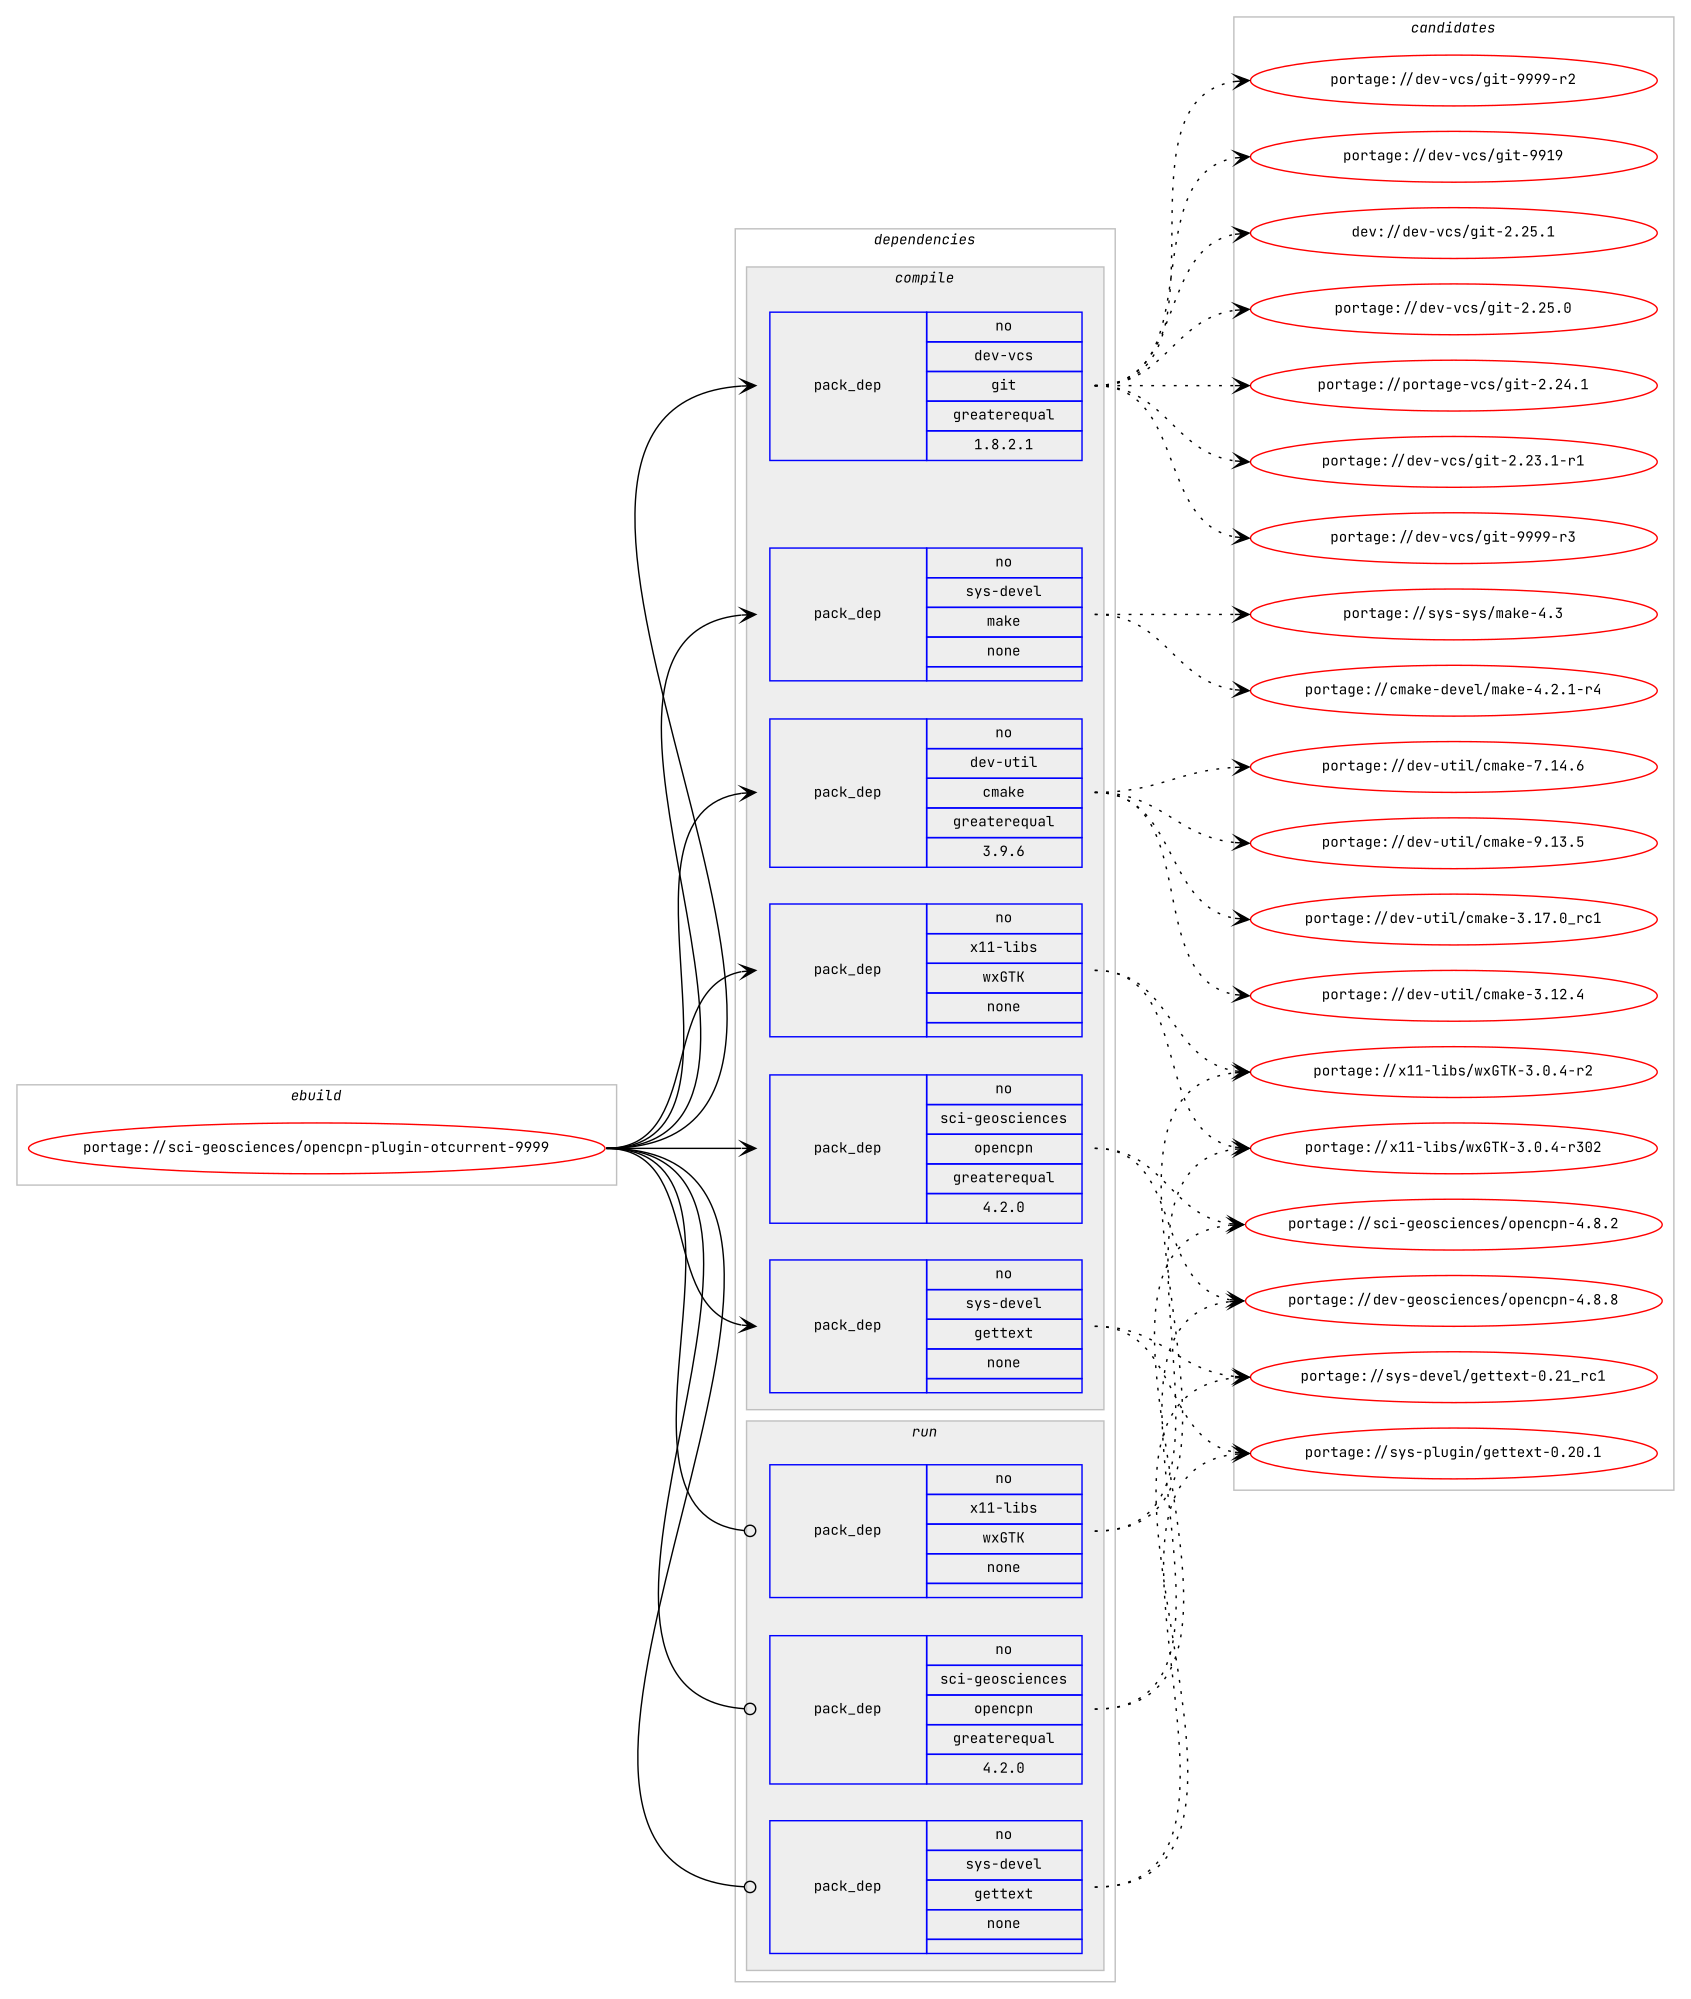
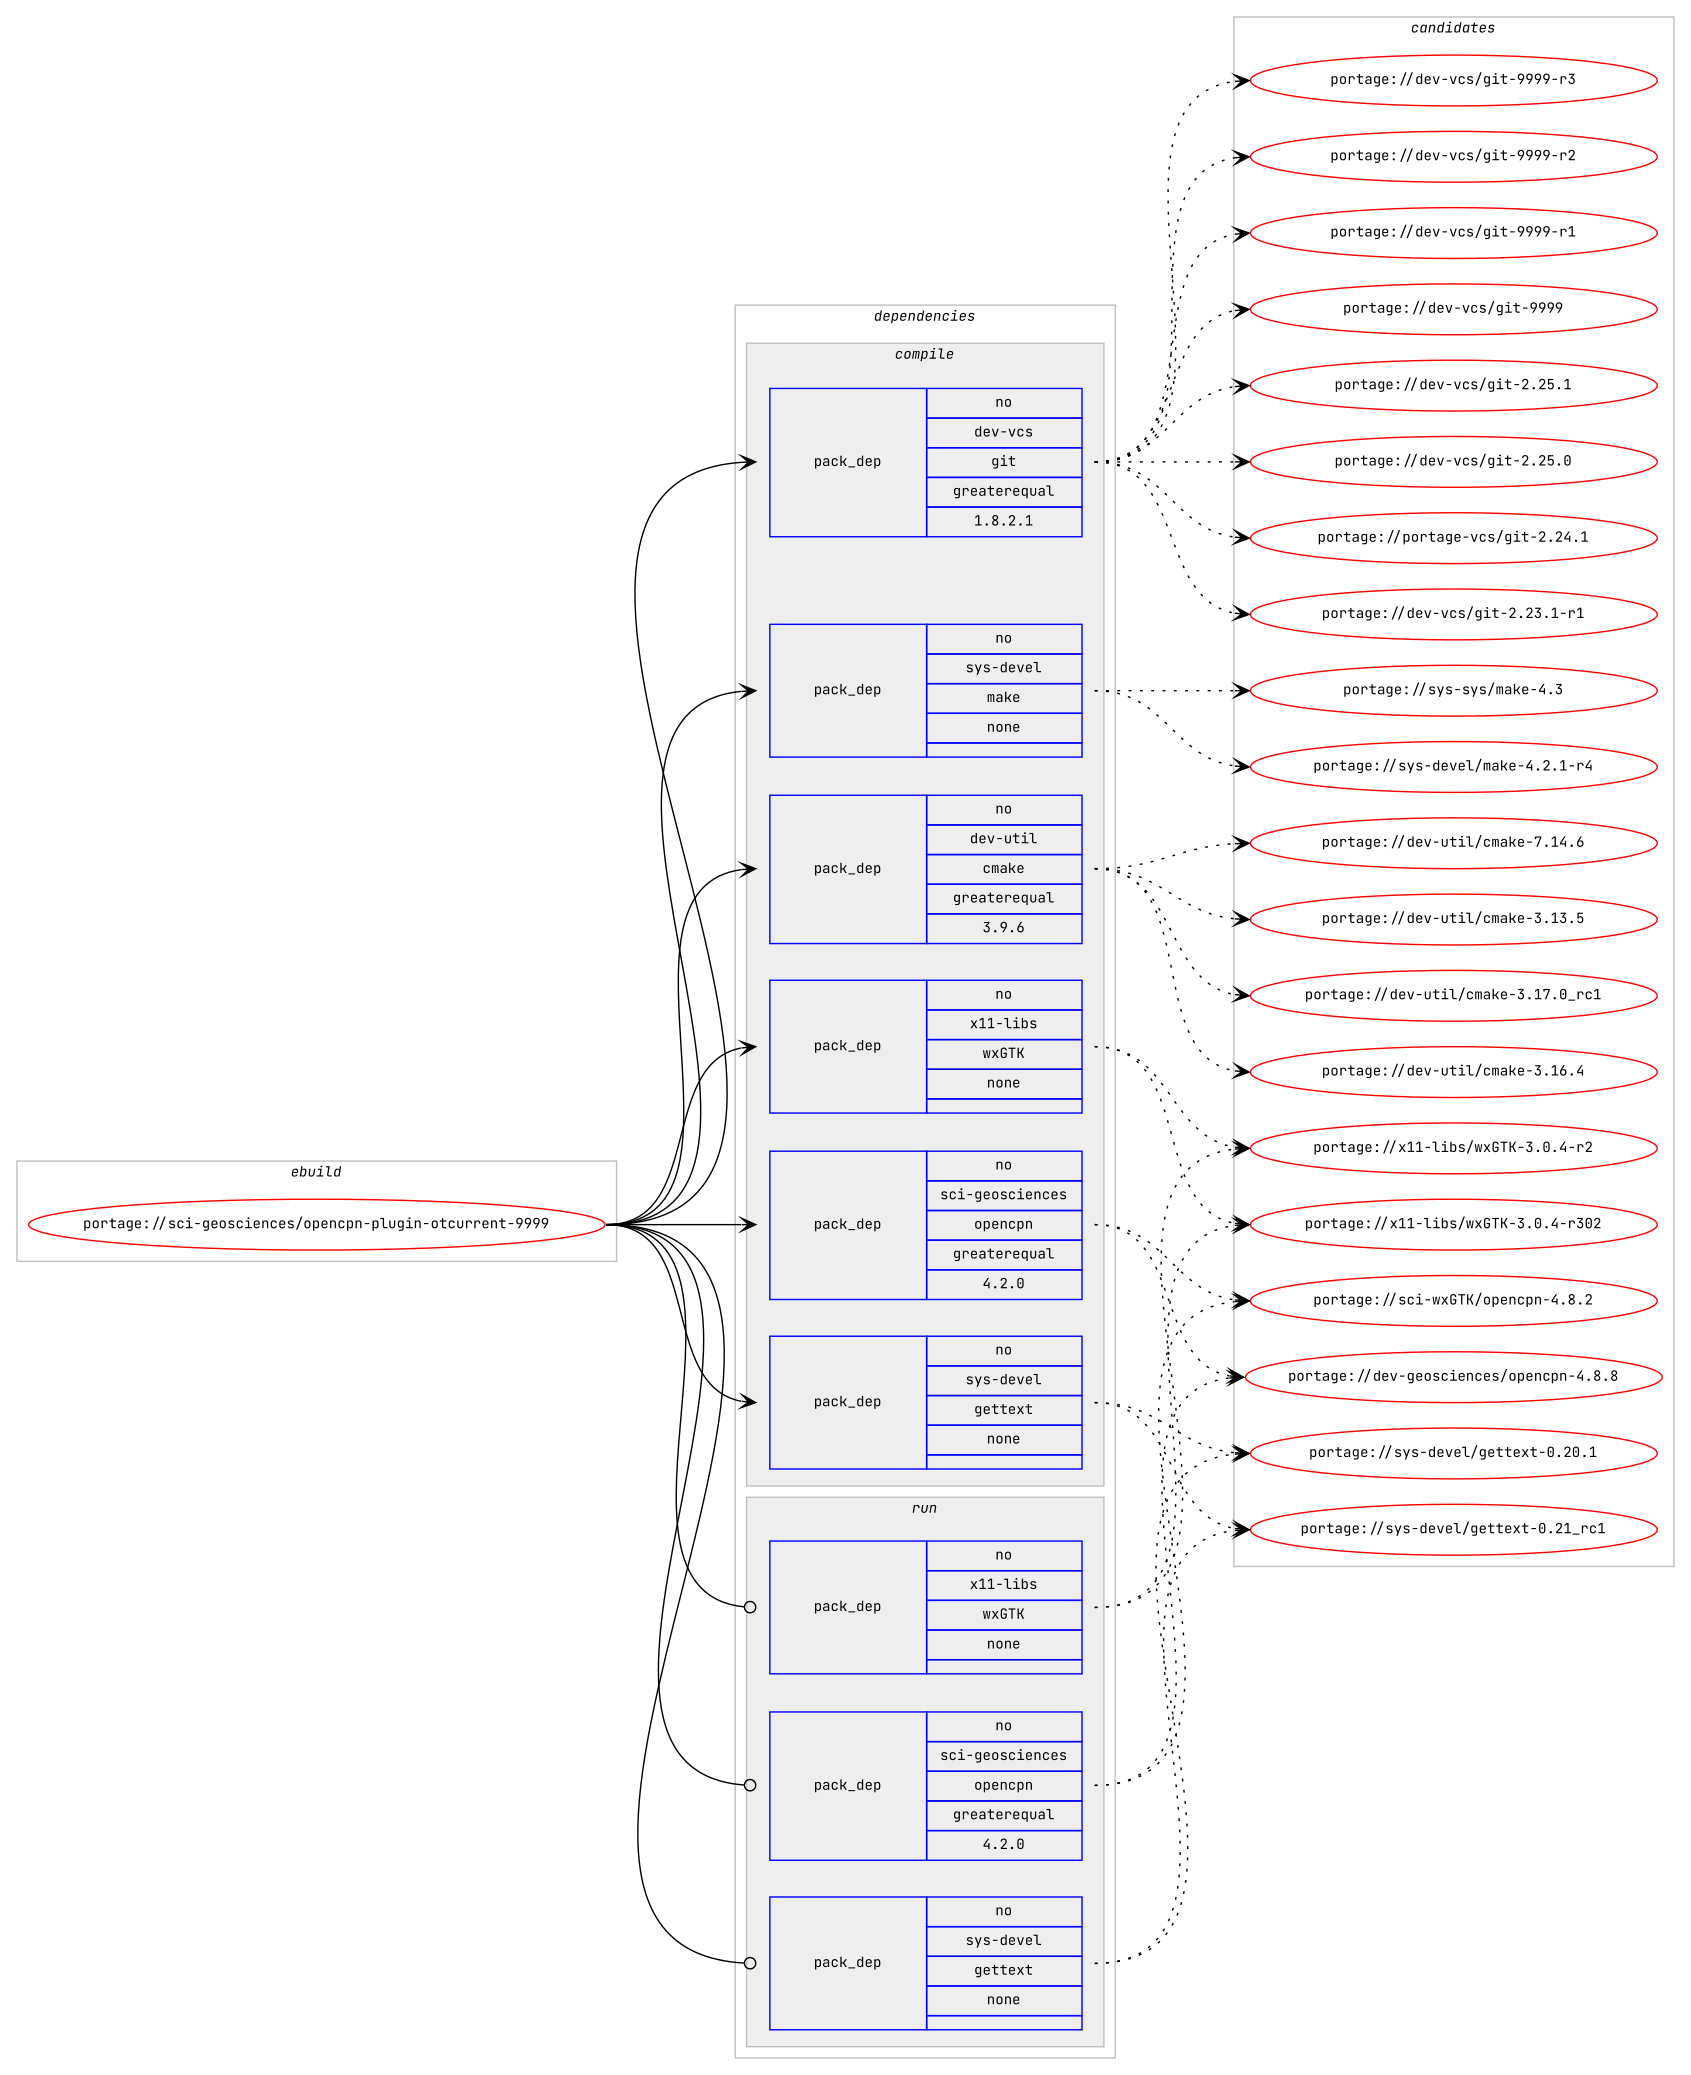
(1454, 157) -> (1454, 309)
none -> (1454, 233)
(1454, 233) -> (1454, 386)
(1454, 691) -> (1454, 767)
(1454, 843) -> (1454, 920)
(1454, 996) -> (1454, 1072)
(1454, 1225) -> (1454, 1301)
(1454, 1453) -> (1454, 1453)
